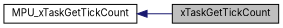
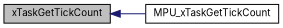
(160, 14) -> (133, 14)
